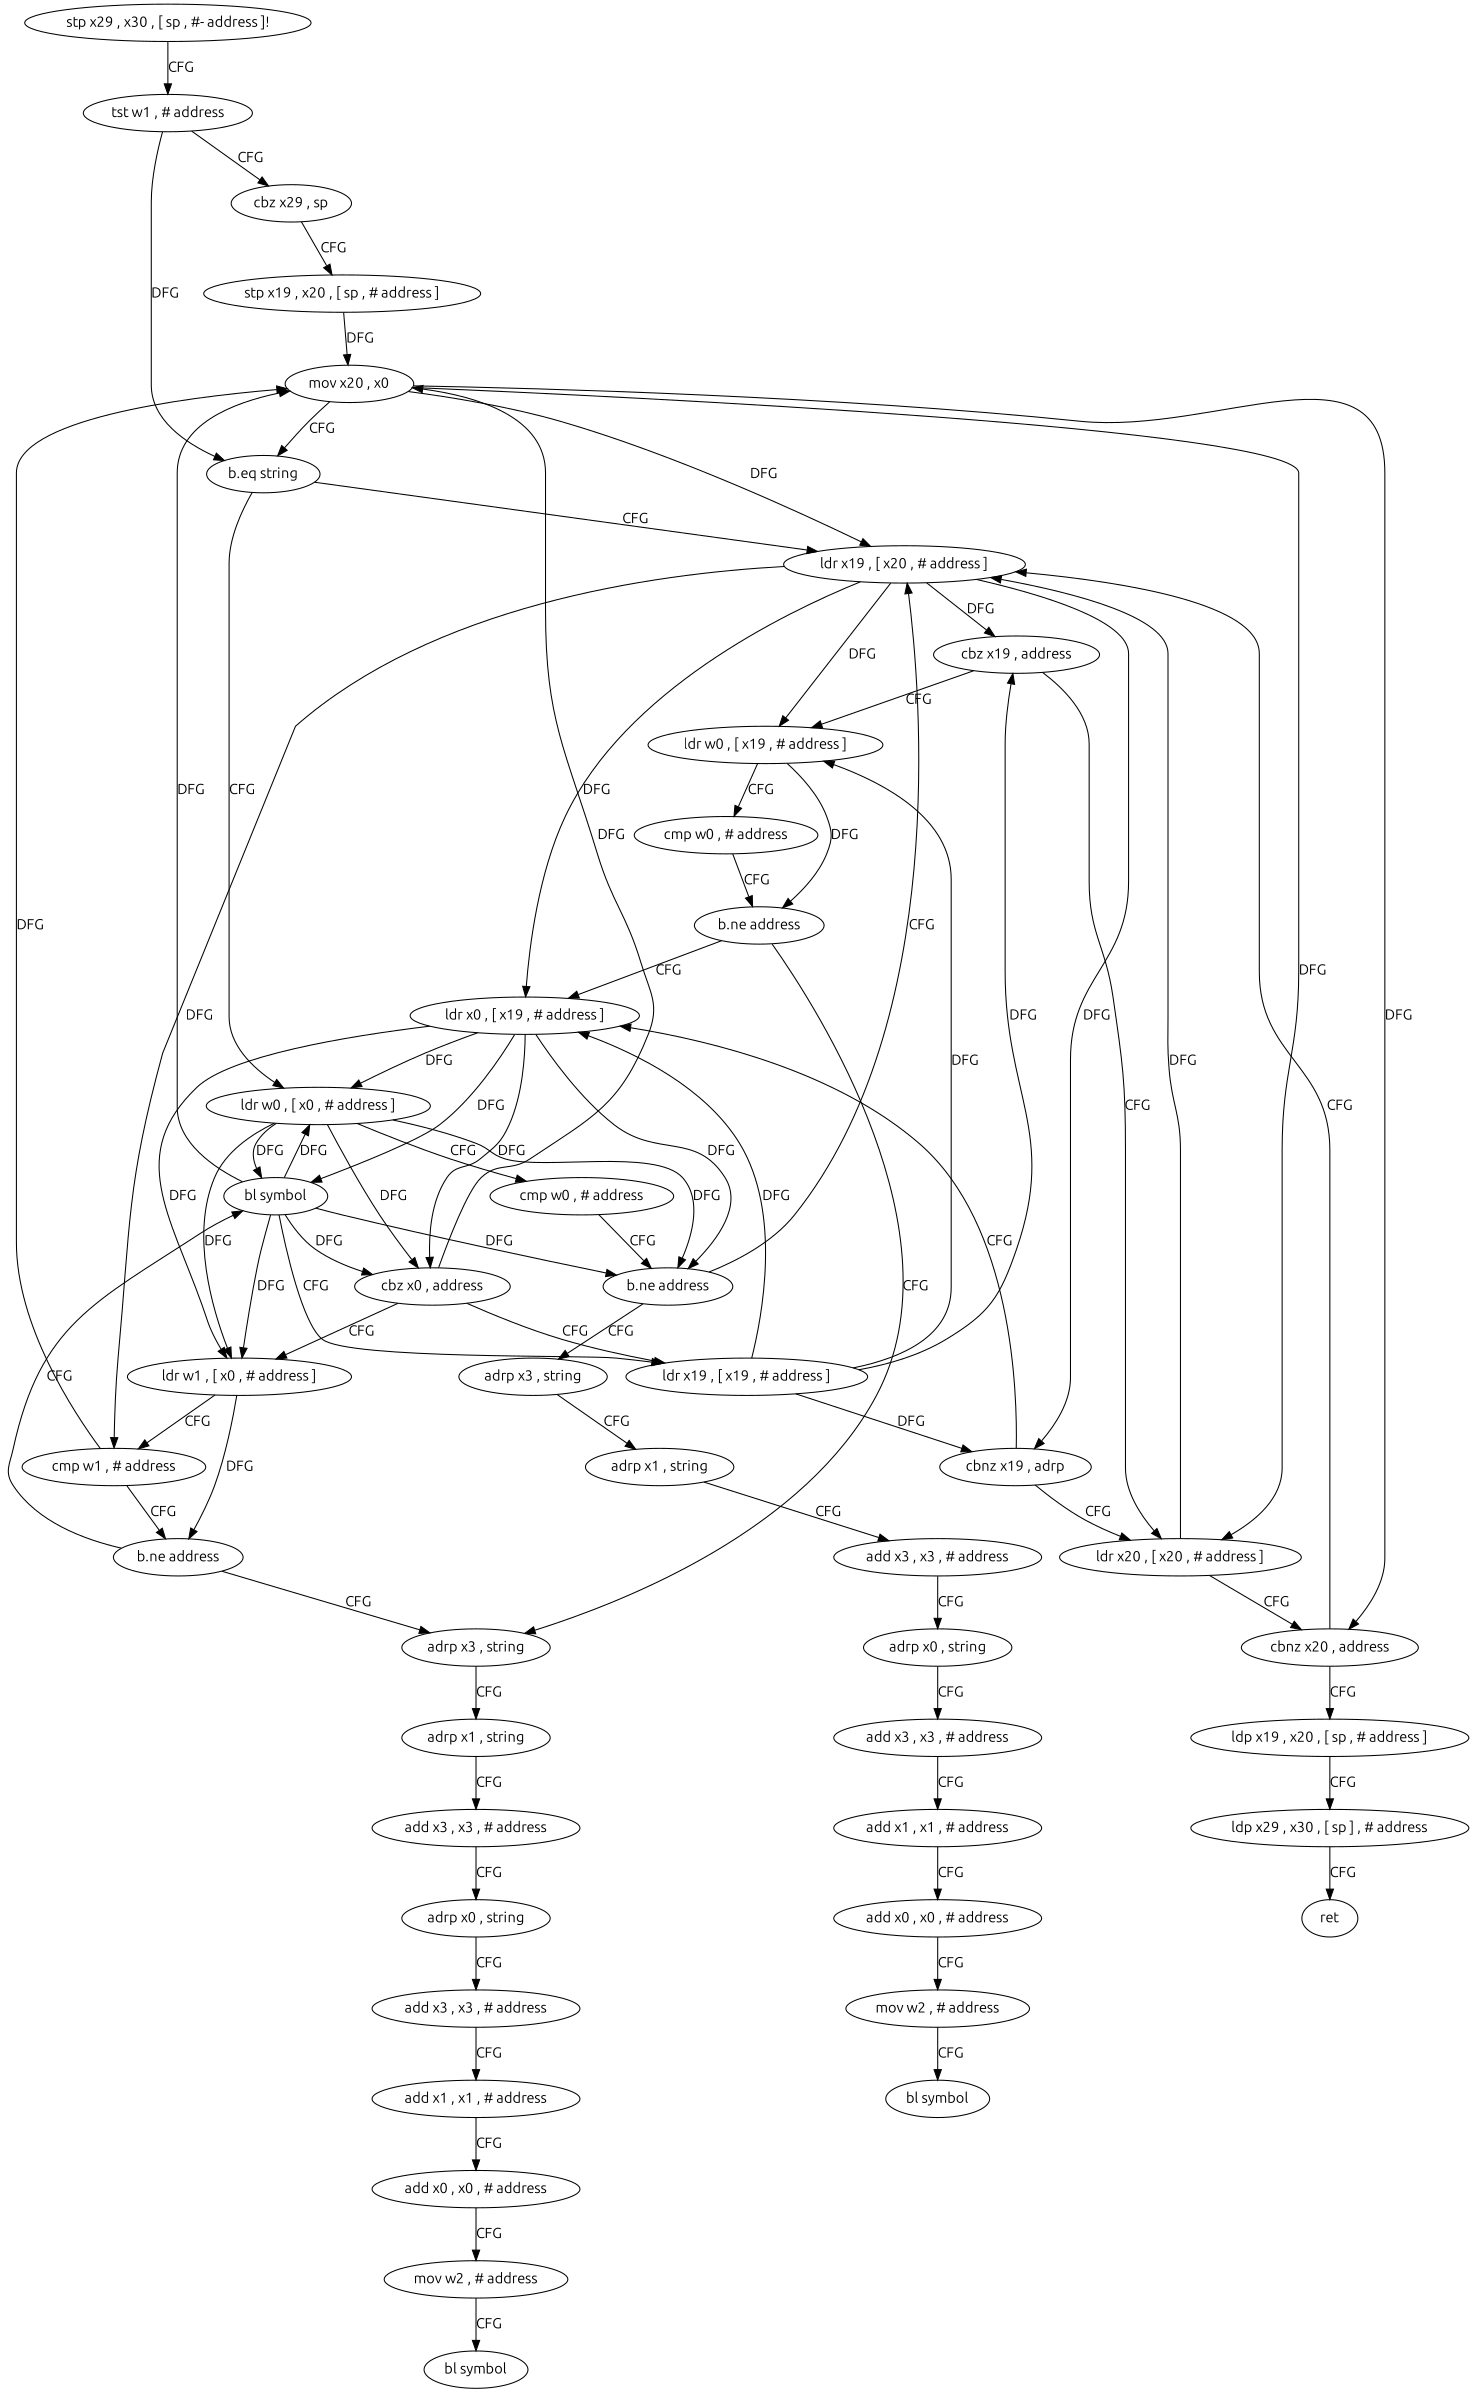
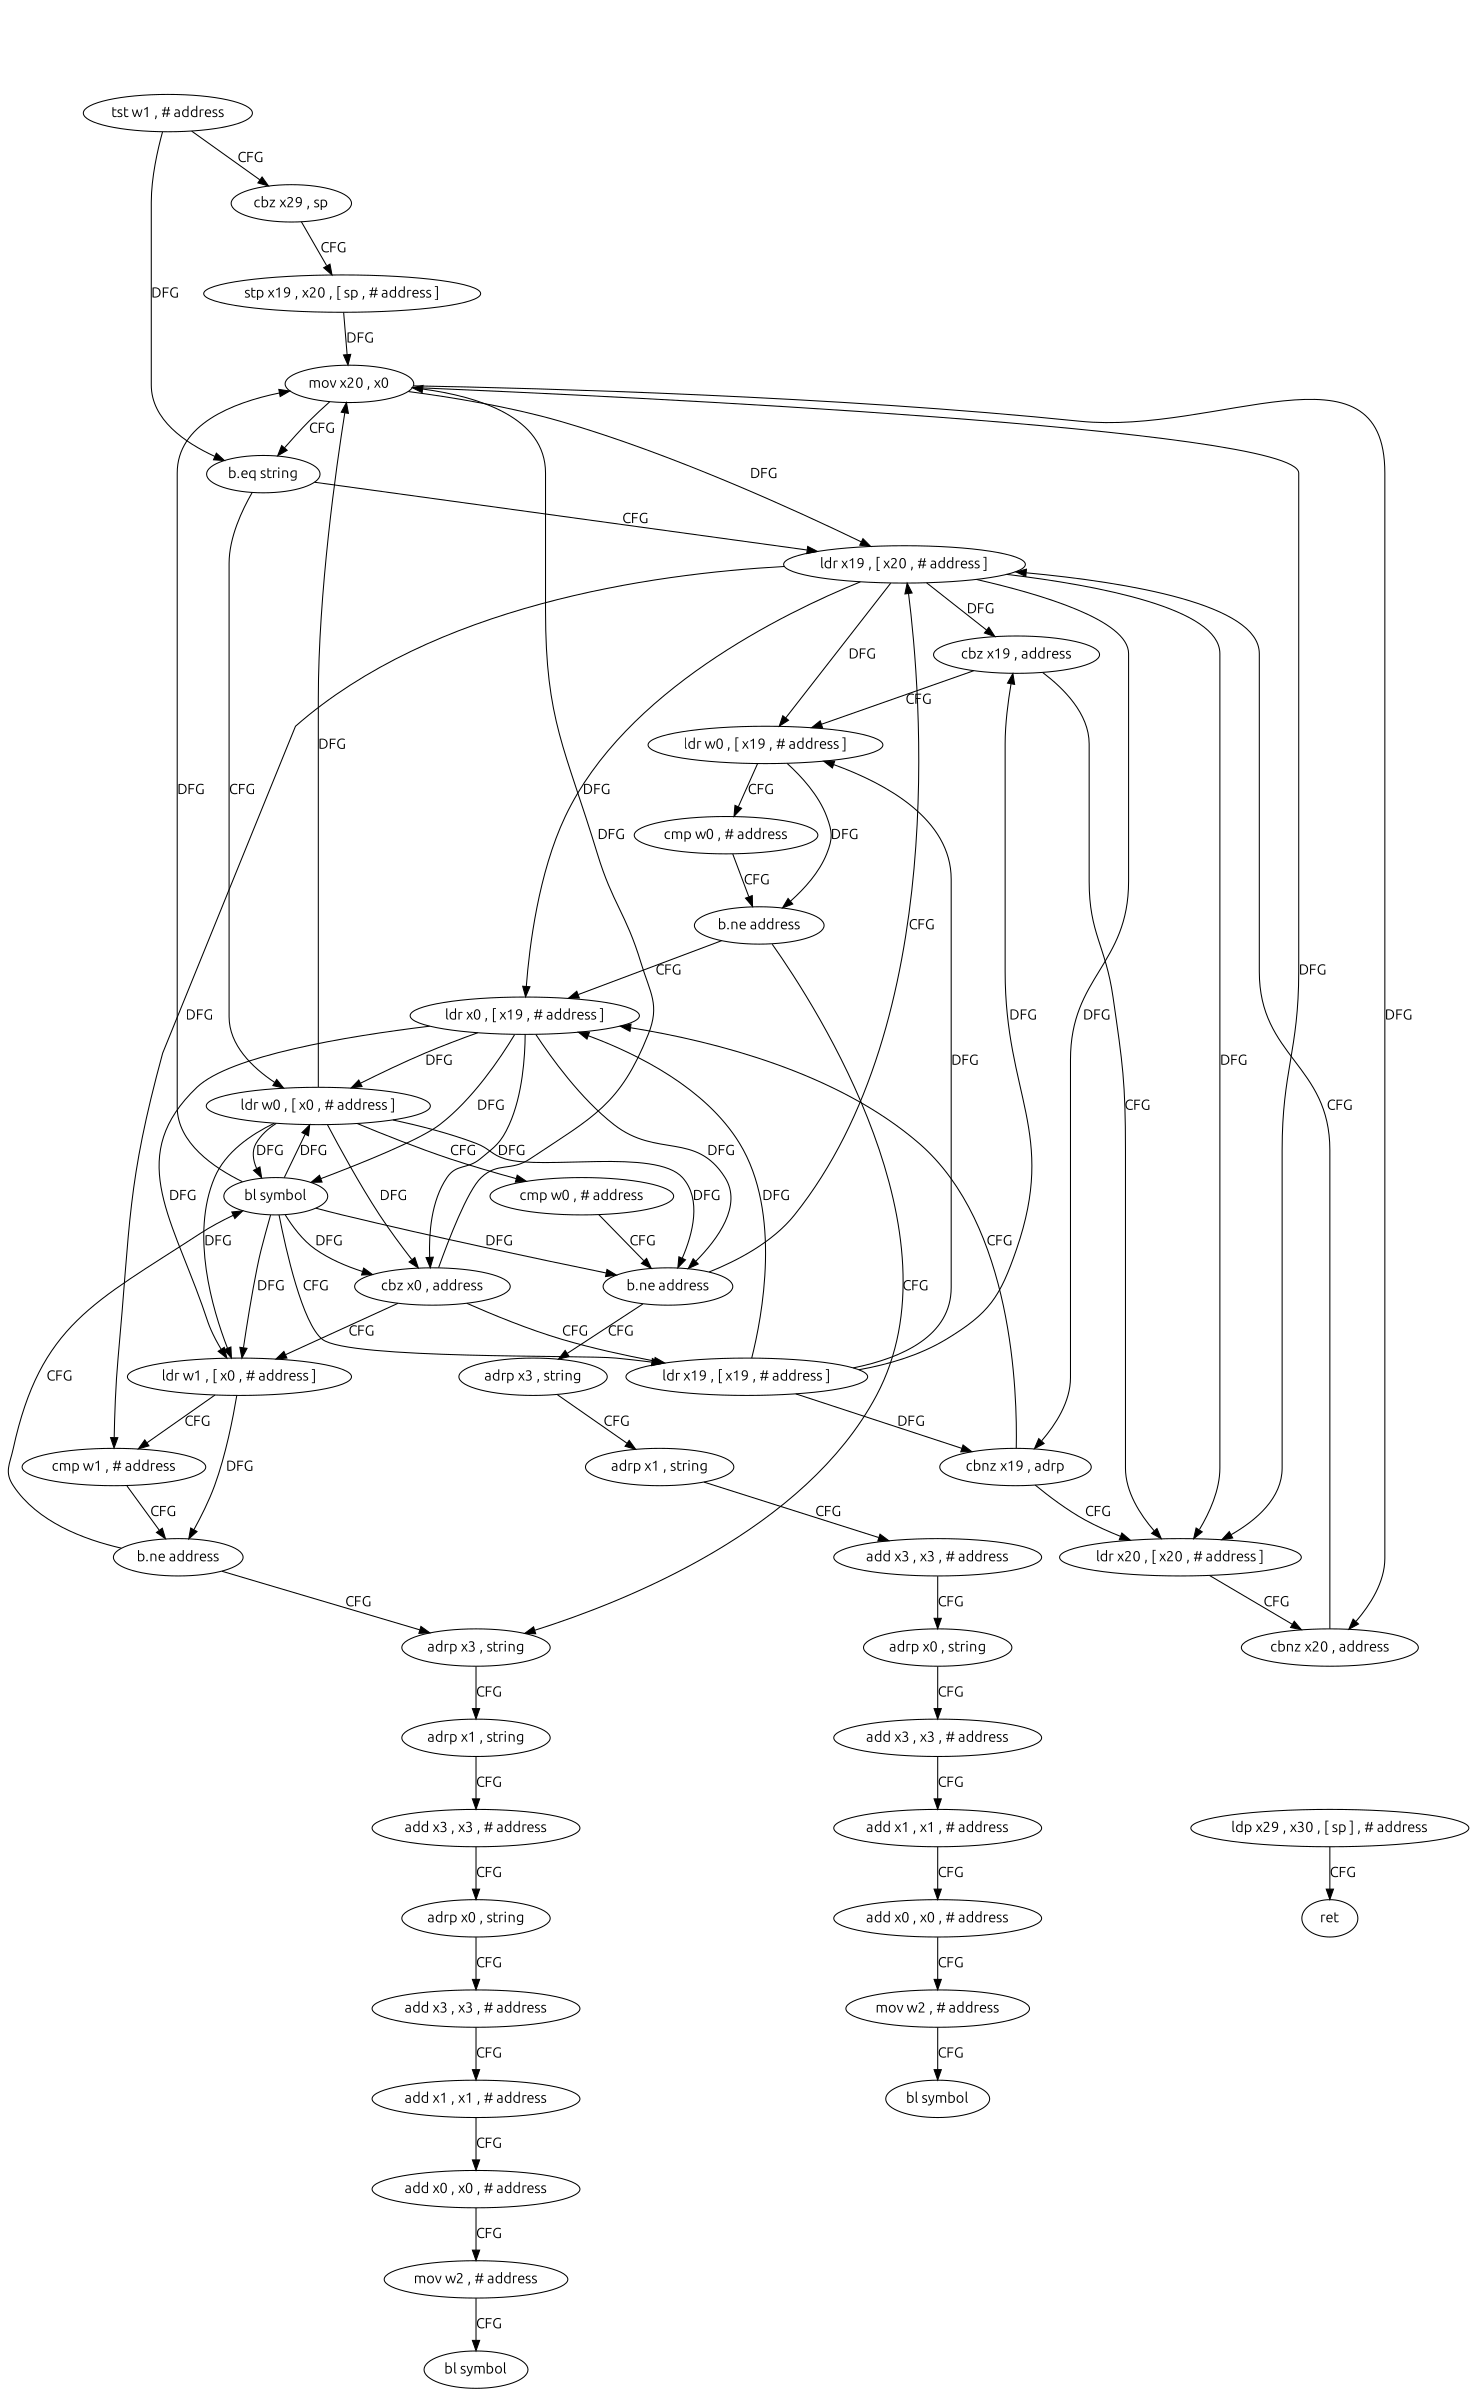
(168, 23) -> none
(16, 828) -> (318, 749)
(1168, 1001) -> (1220, 975)
(1330, 1738) -> none
